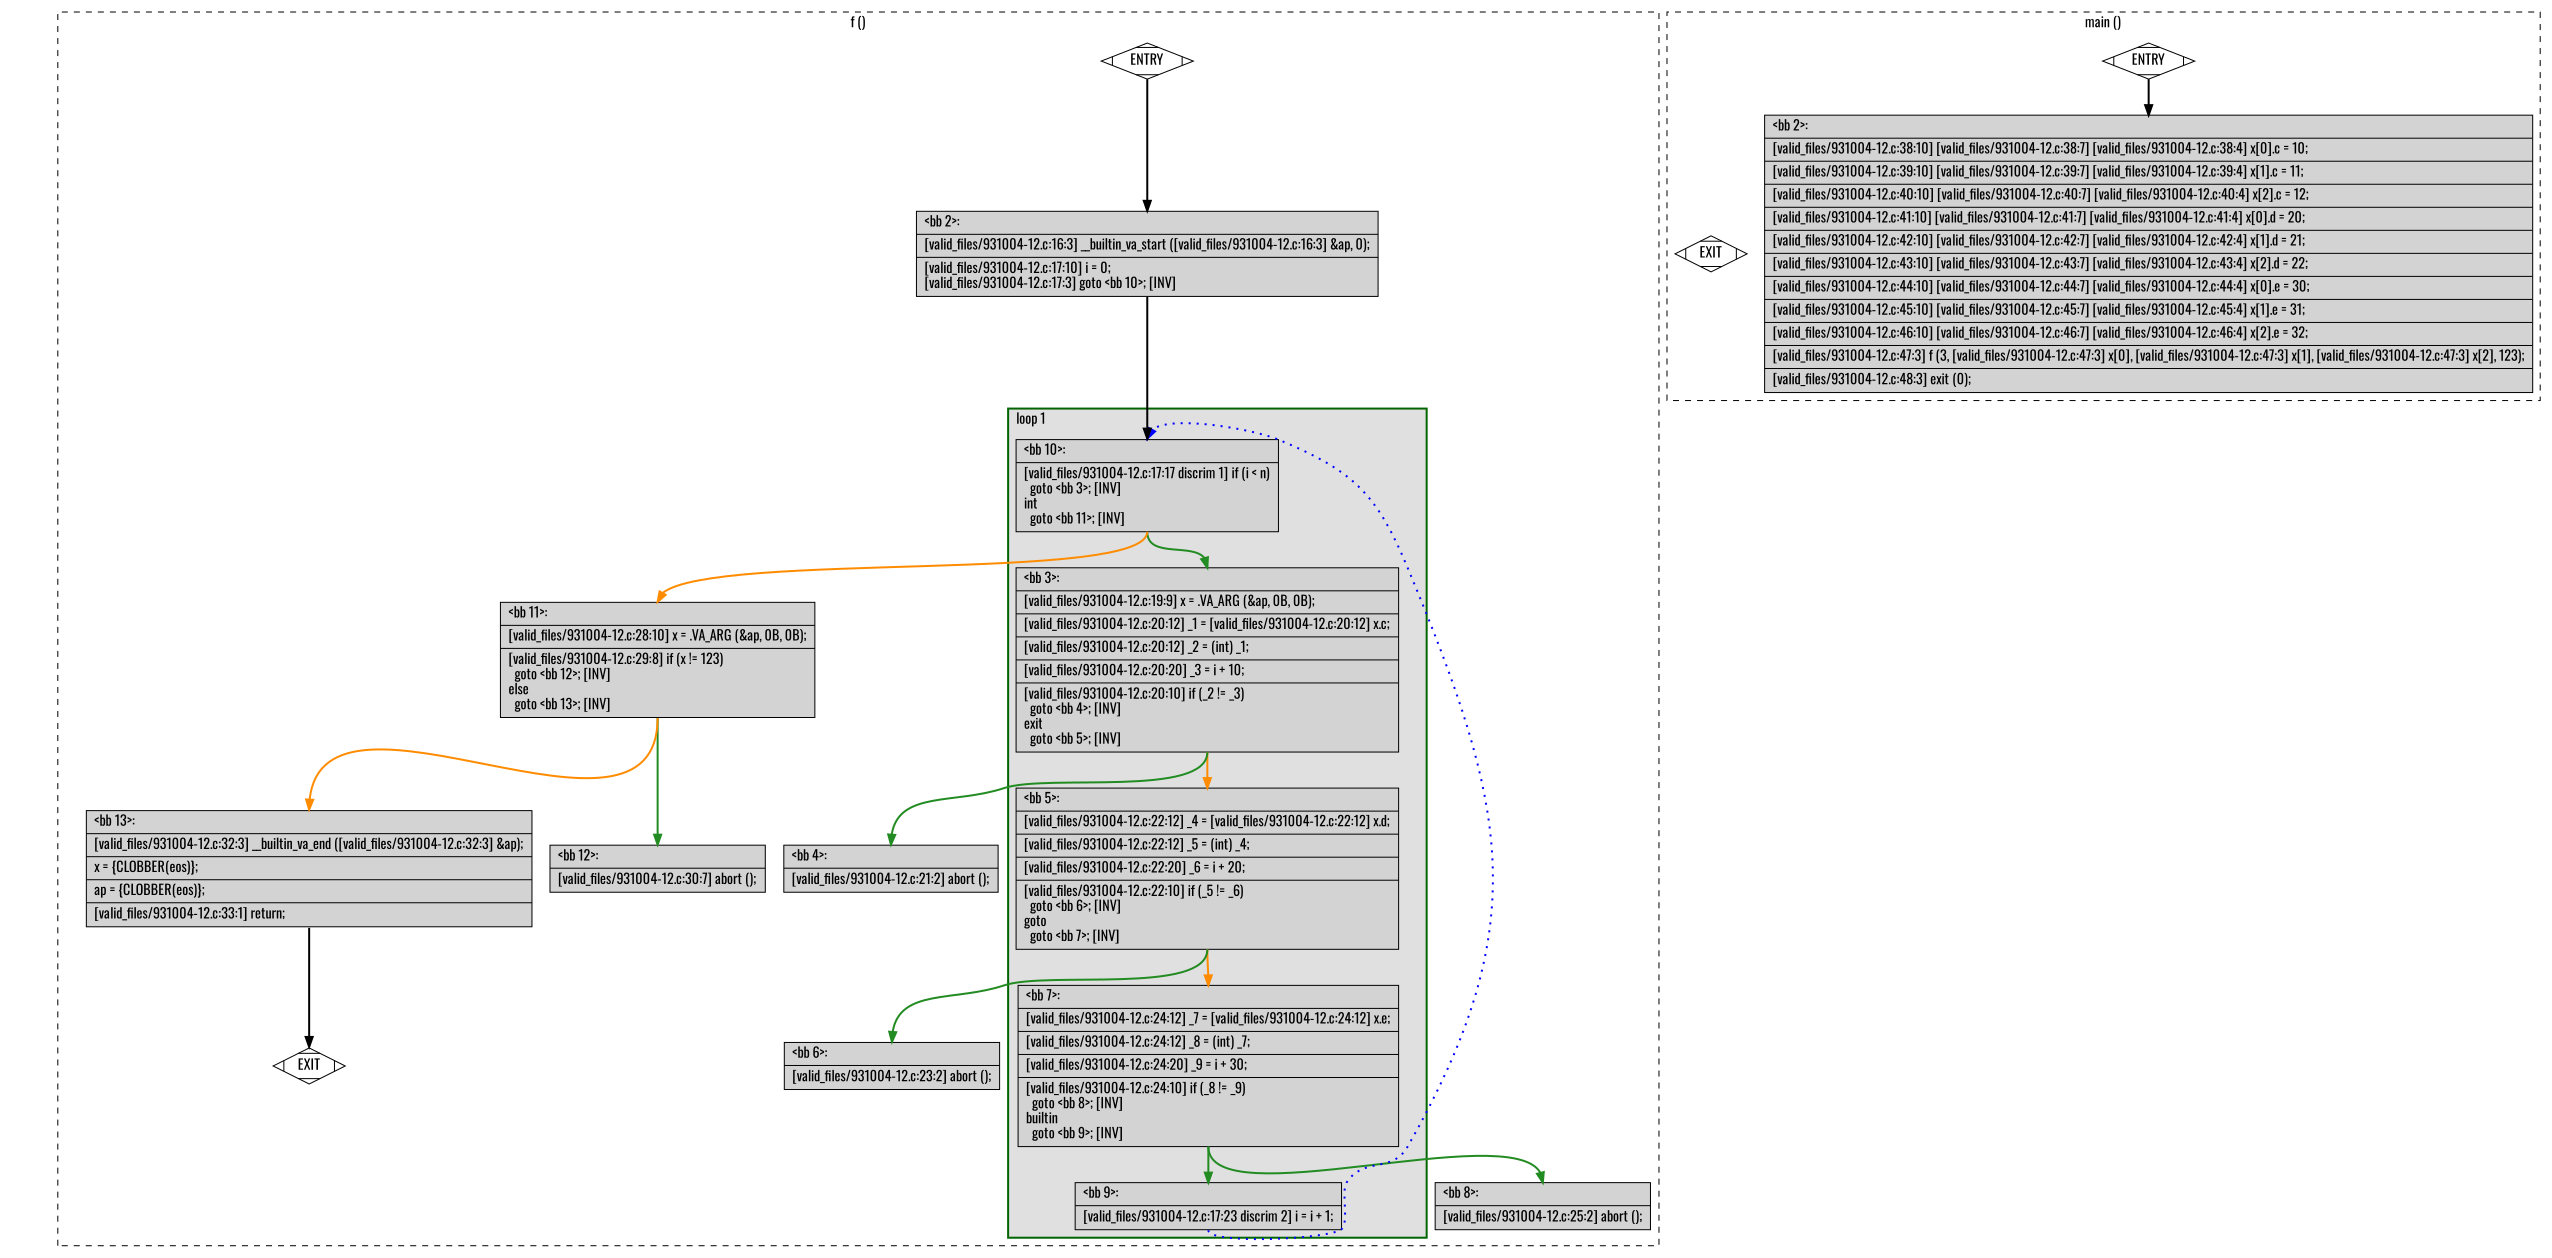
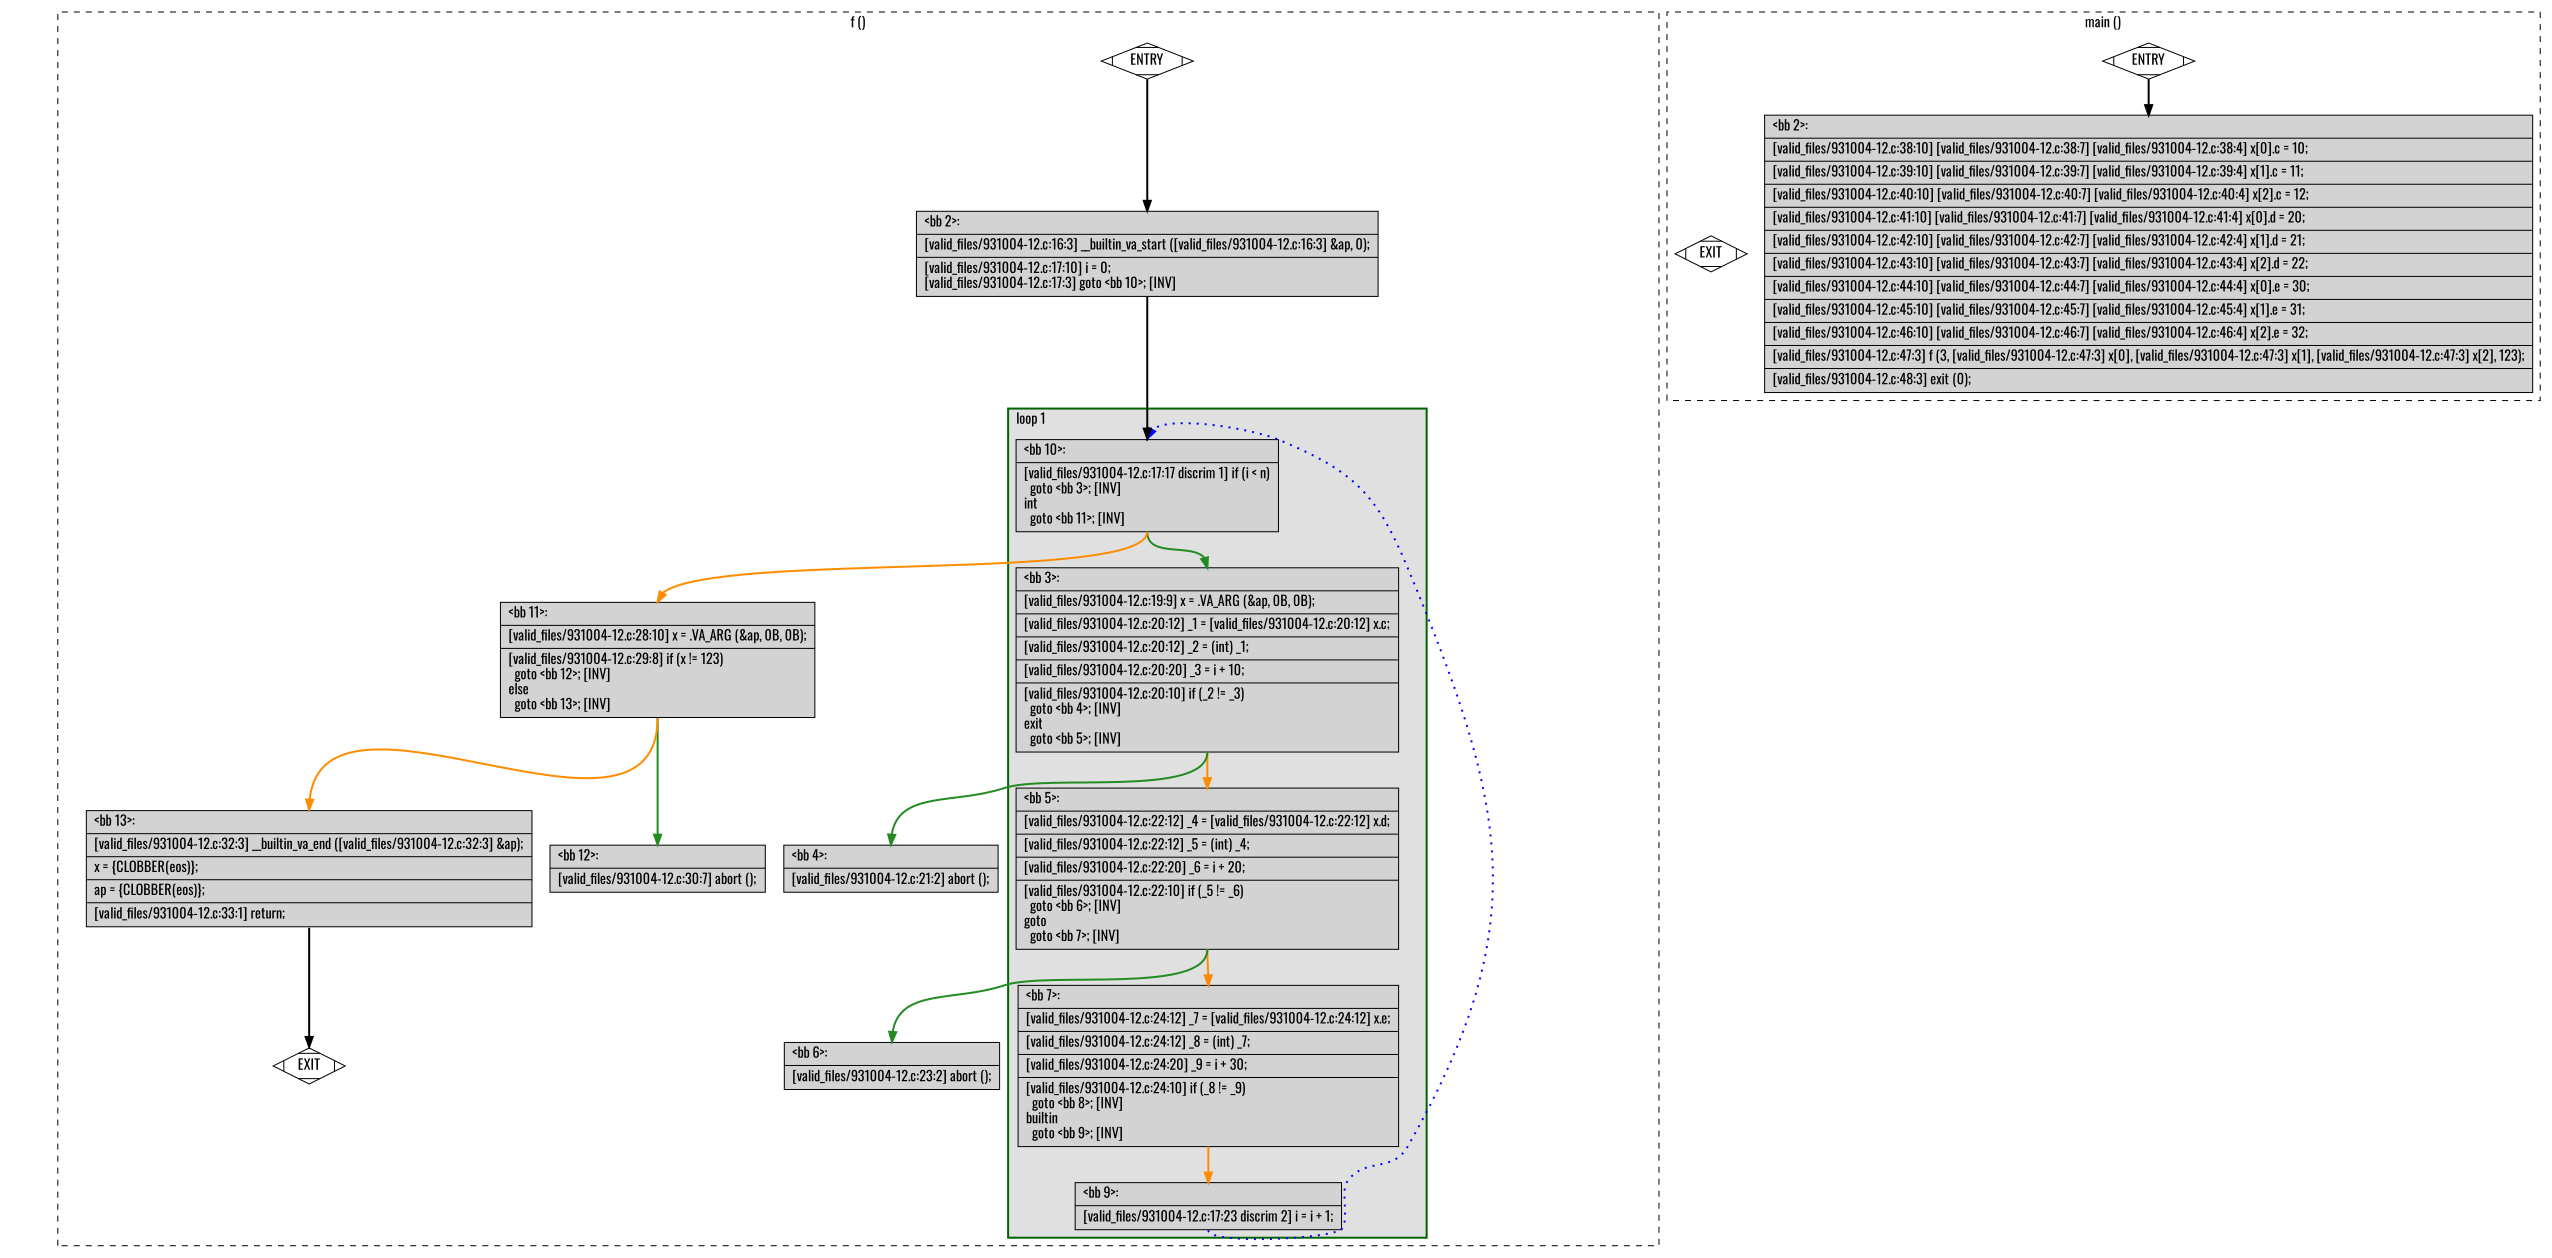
(1208, 1160) -> (1208, 1160)
(1543, 1206) -> none
